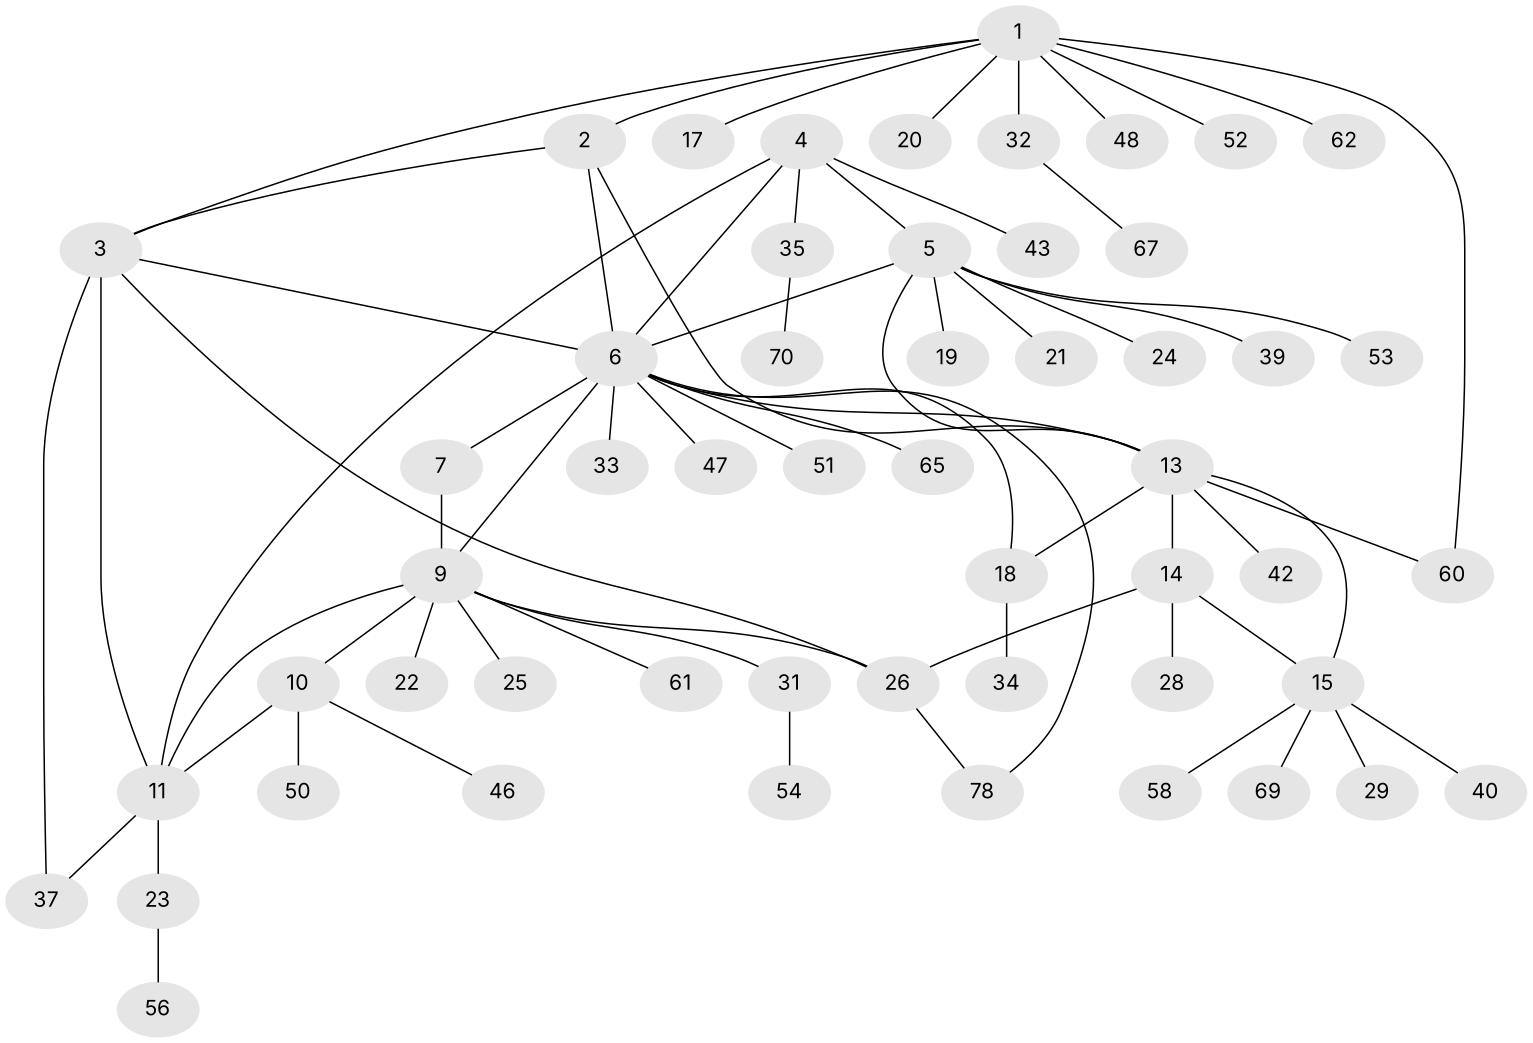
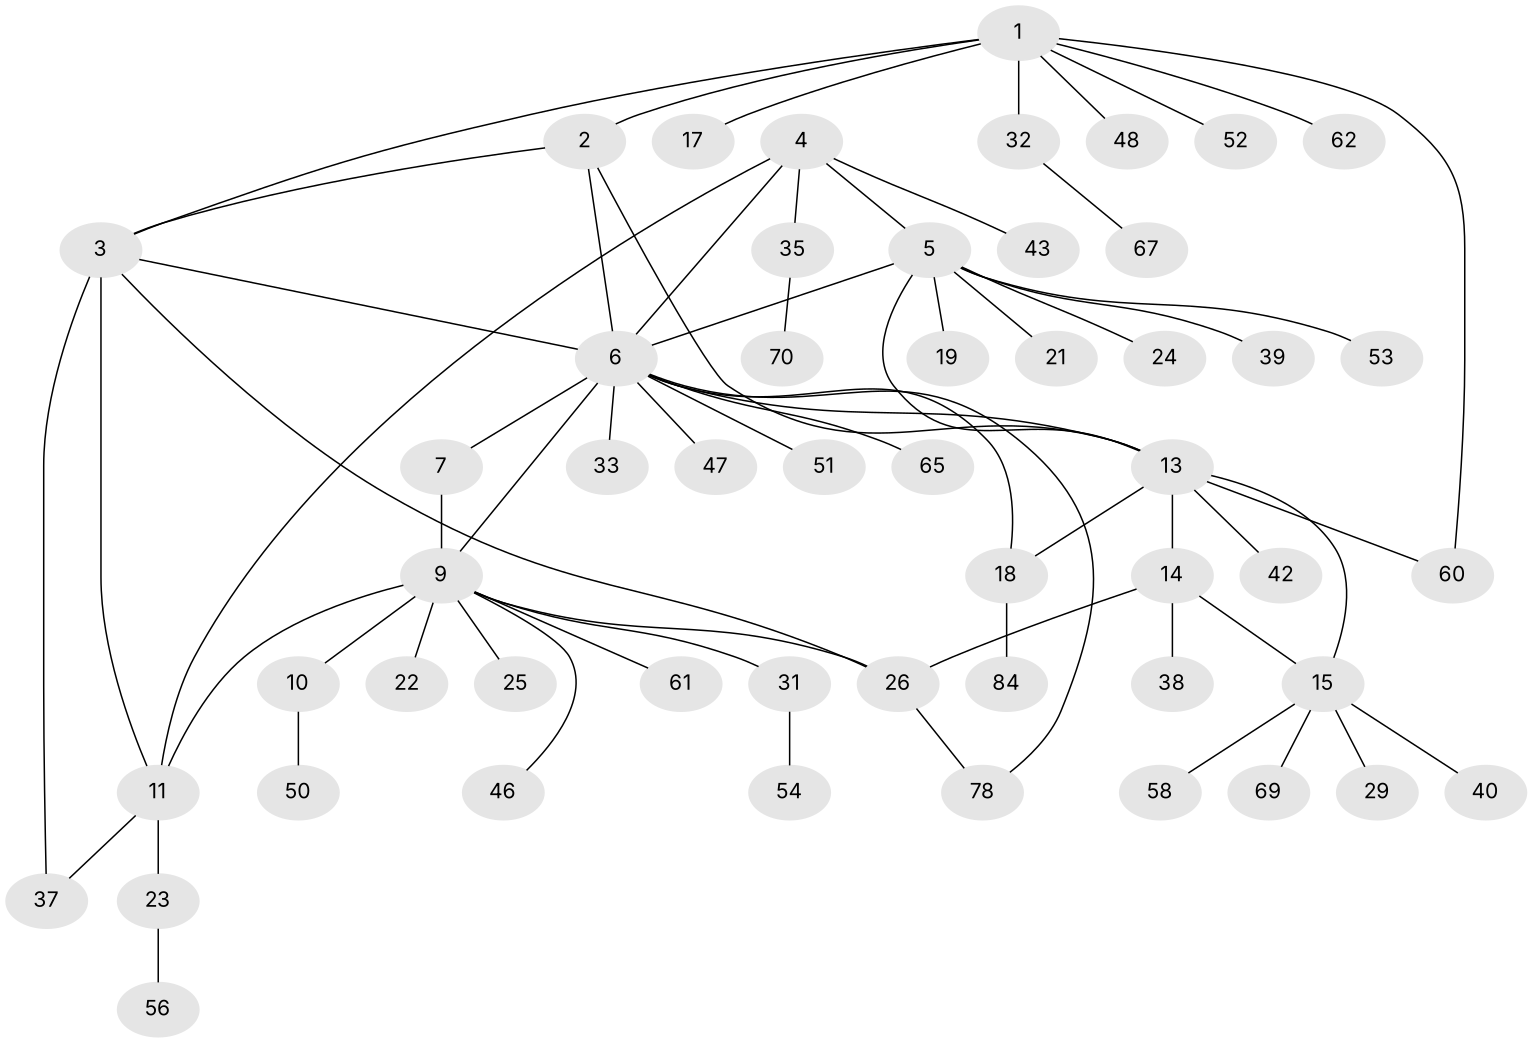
(910, 142) -> none
(1007, 684) -> (1007, 684)
(1172, 684) -> (1172, 684)
(228, 738) -> none
(401, 738) -> (572, 663)
